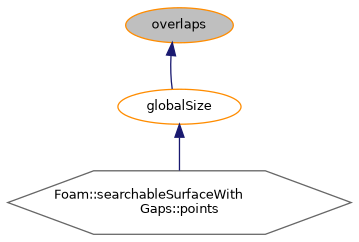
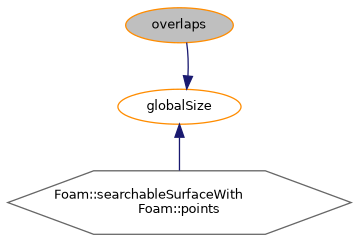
(171, 72) -> (188, 59)
(179, 203) -> (179, 203)
